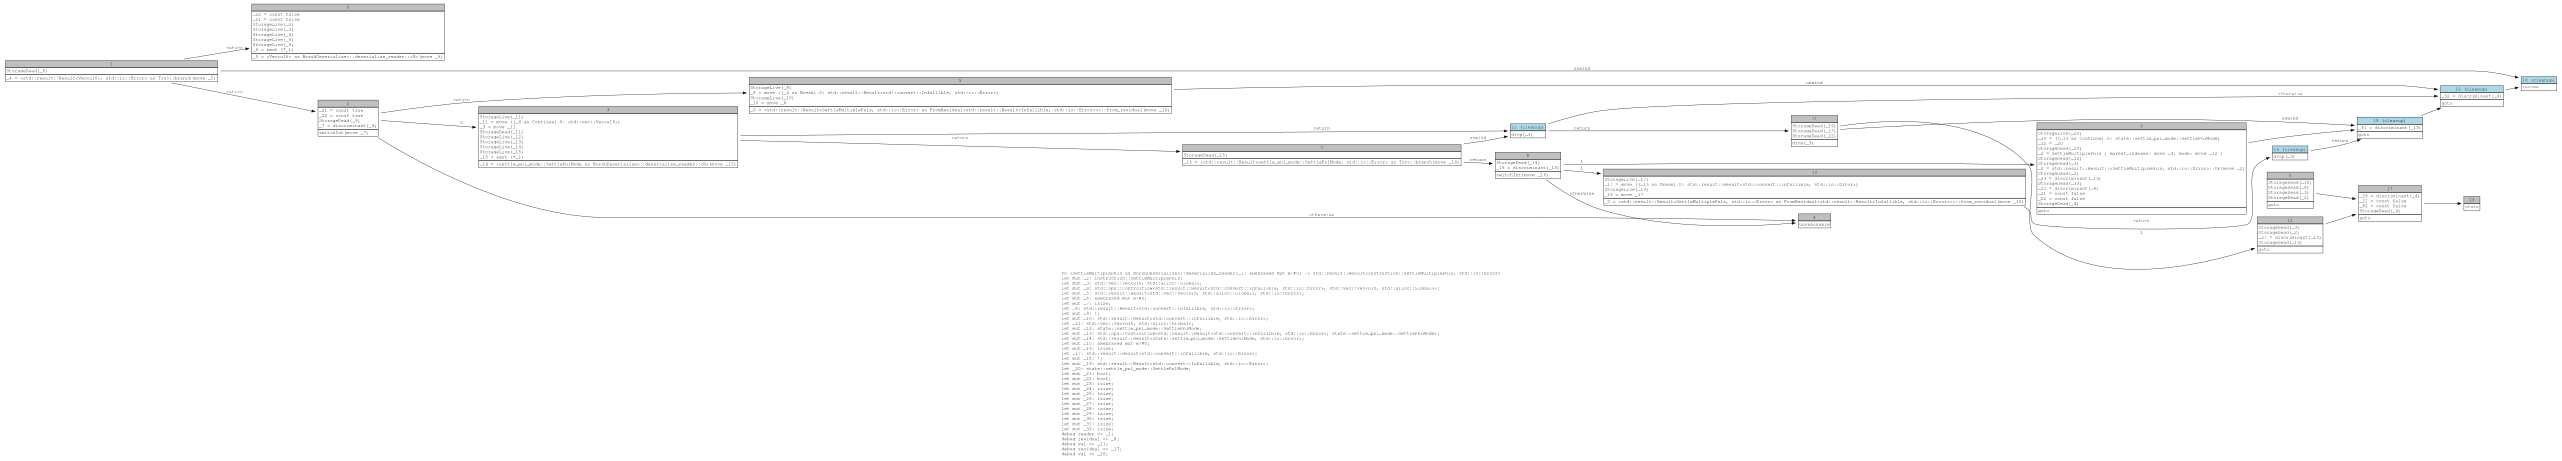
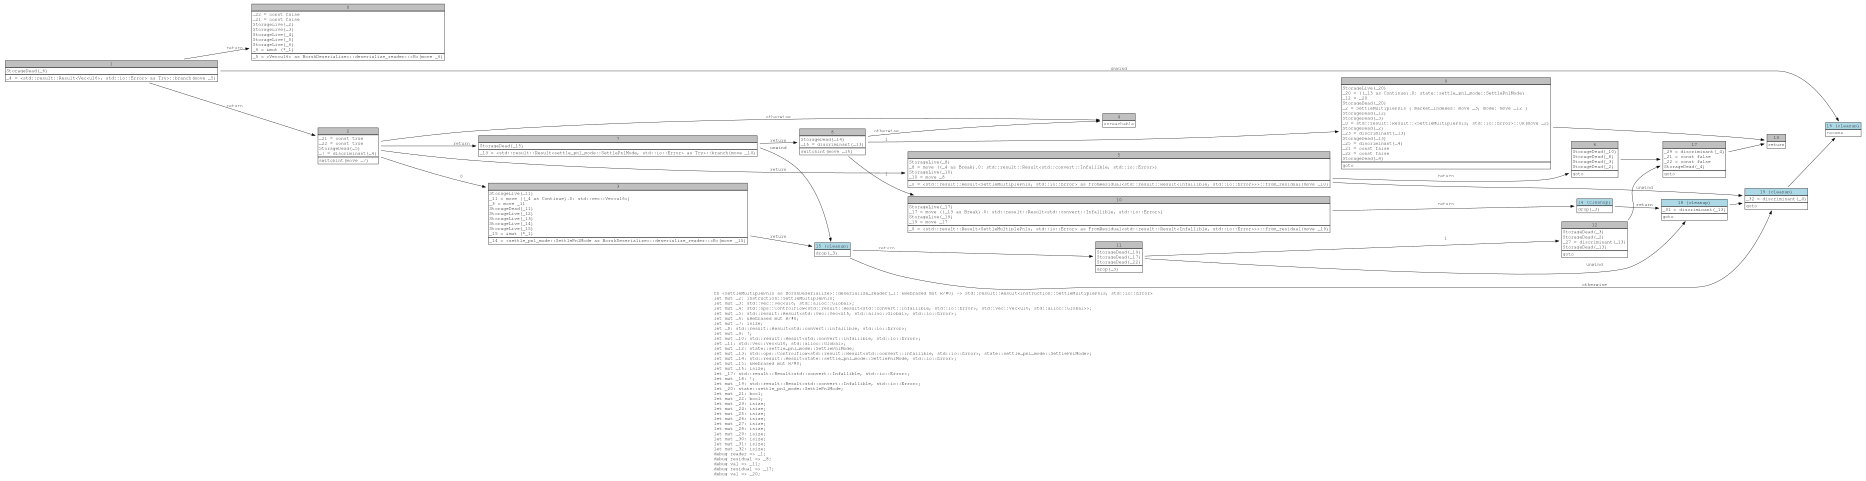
(2300, 135) -> (1657, 132)
(958, 146) -> (427, 146)
none -> (1449, 181)
(2383, 206) -> (1688, 162)
(2472, 207) -> (1776, 145)
